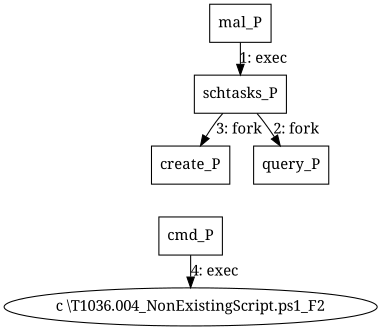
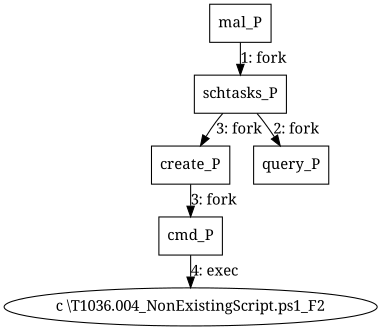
(264, 59) -> (264, 59)
none -> (191, 195)
